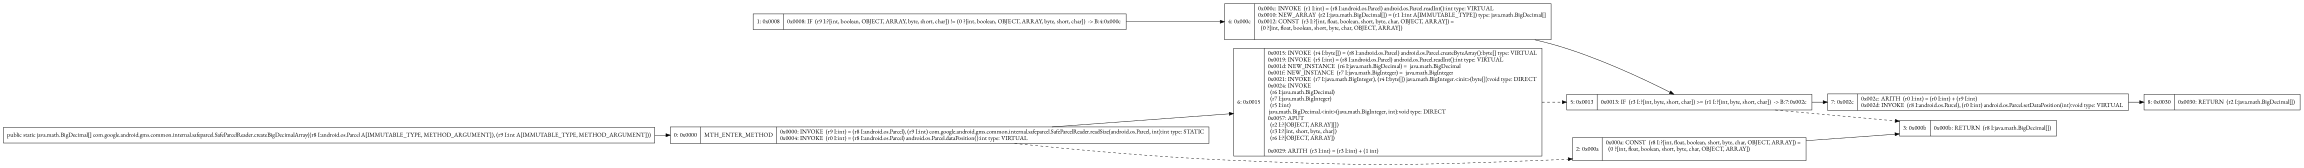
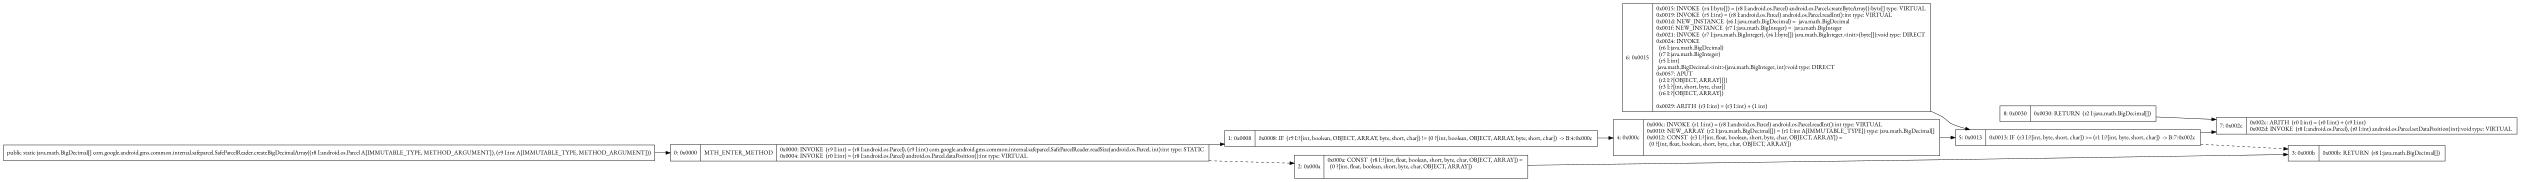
(1552, 102) -> (1948, 121)
(2134, 102) -> (2184, 118)
(1141, 120) -> (1215, 144)
